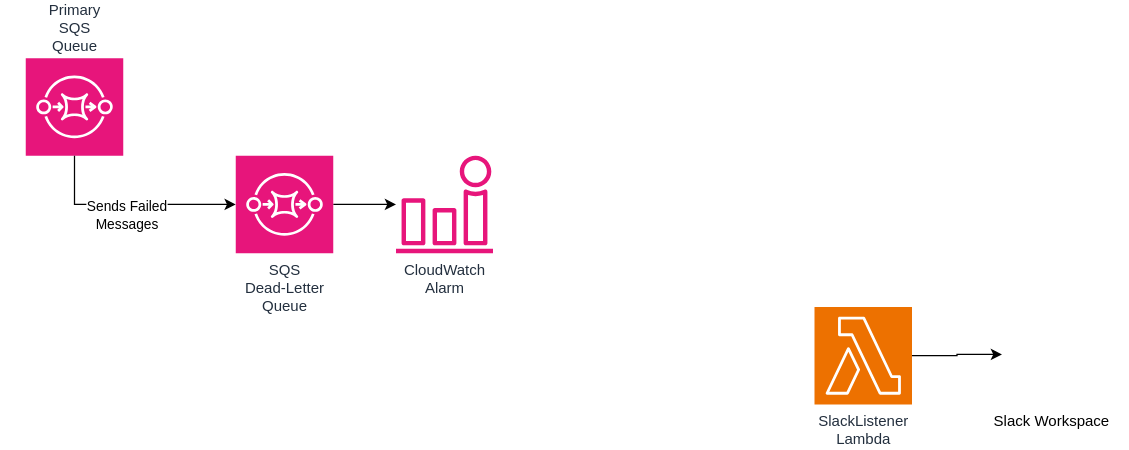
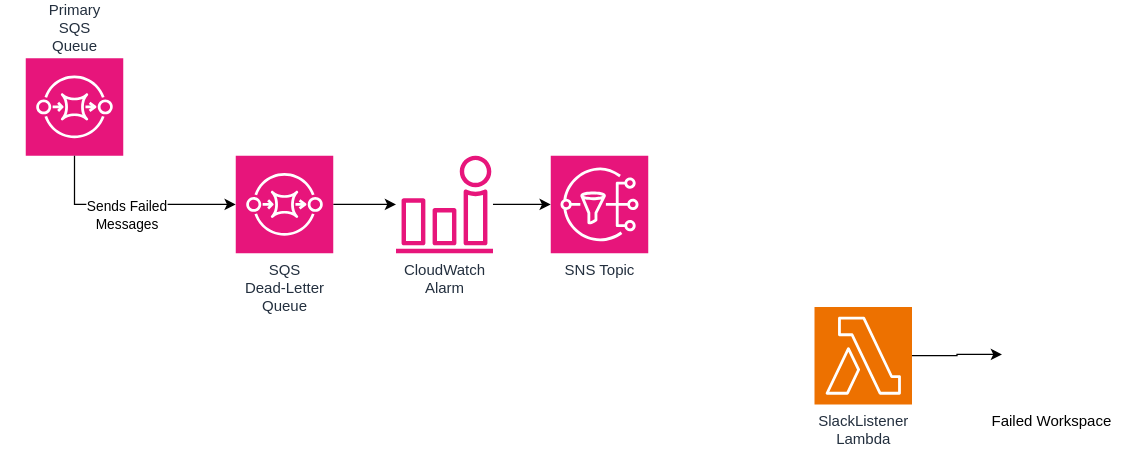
none -> (517, 204)
none -> (599, 204)
(1051, 421) -> (1051, 421)
